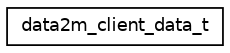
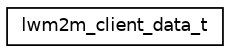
(115, 27) -> (115, 27)
